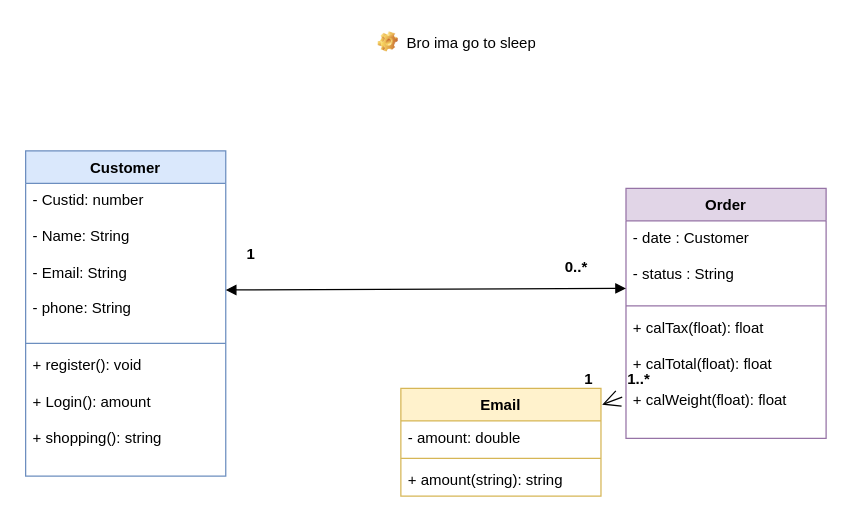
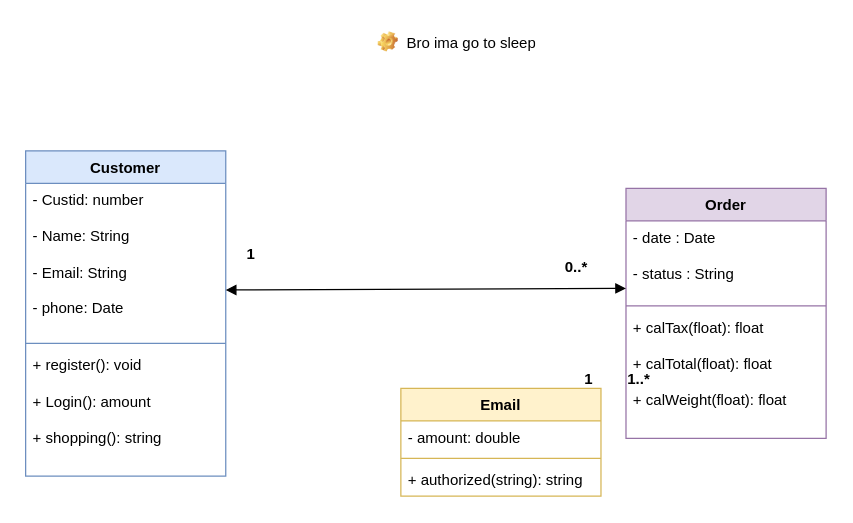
(93, 228) -> (93, 228)
(697, 247) -> (695, 247)
(613, 400) -> none
(499, 481) -> (502, 490)
